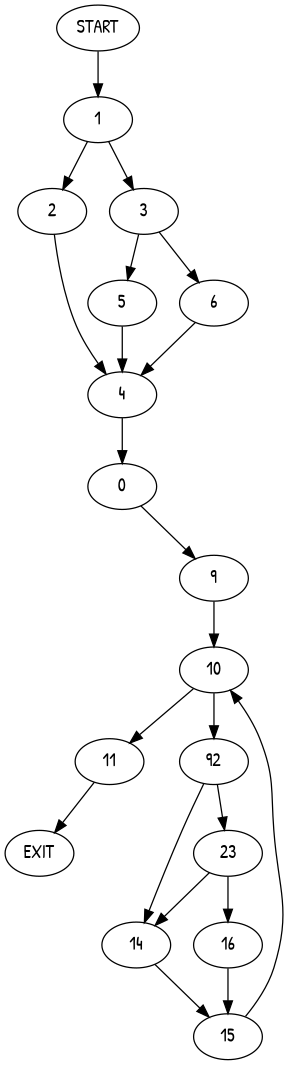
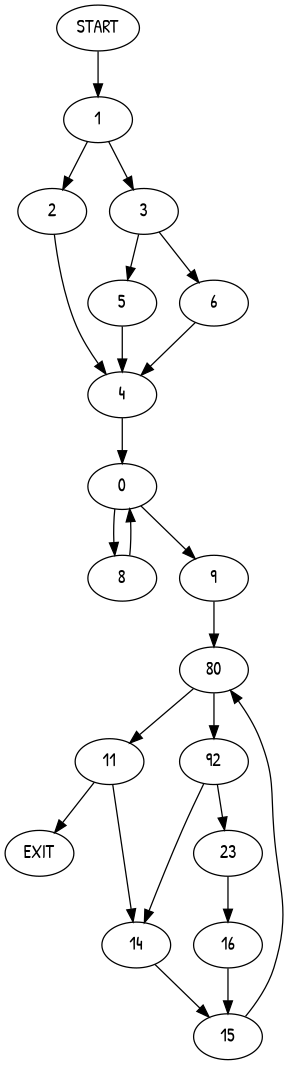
none -> (122, 578)
(214, 670) -> (214, 670)
(187, 895) -> (122, 847)
